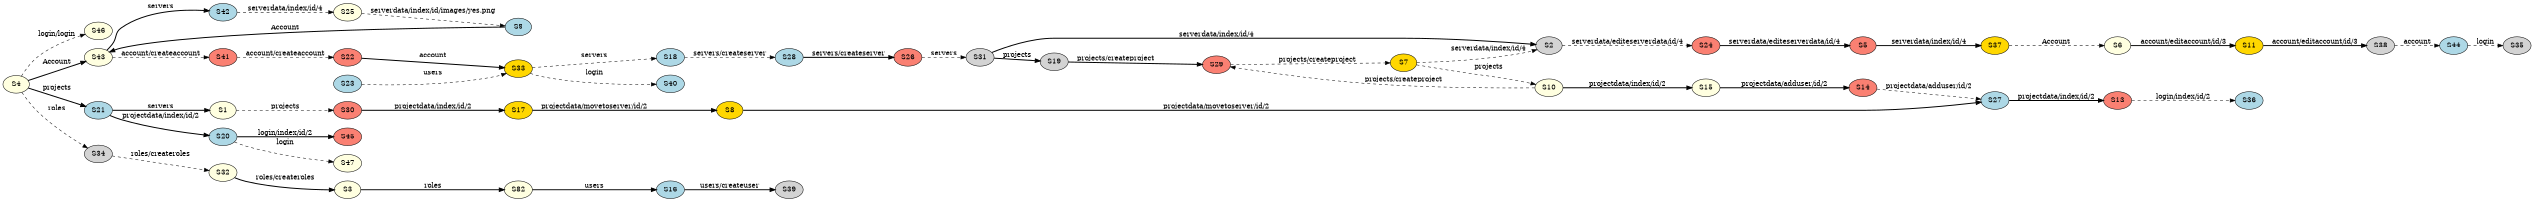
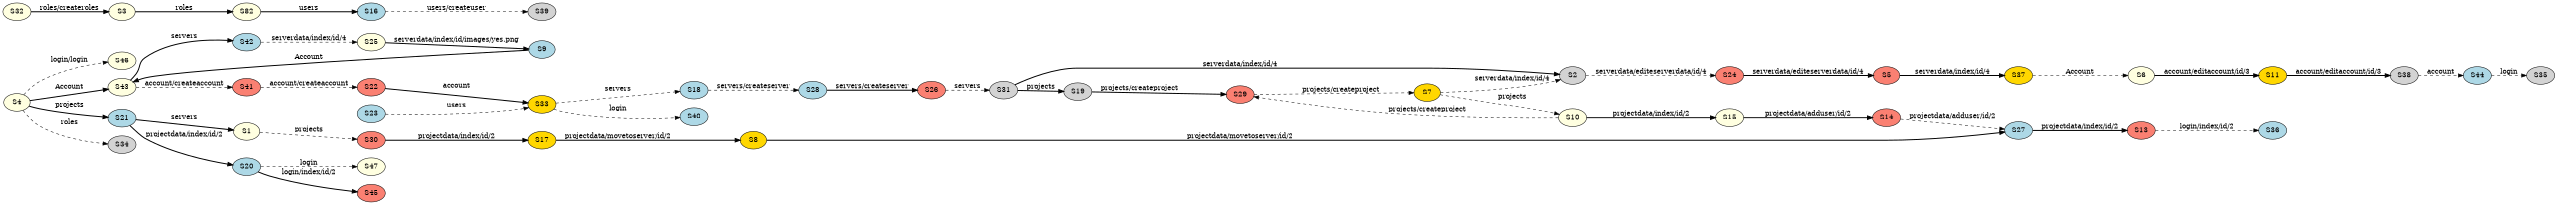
(431, 19) -> (455, 46)
(158, 163) -> none
(727, 190) -> (454, 12)
